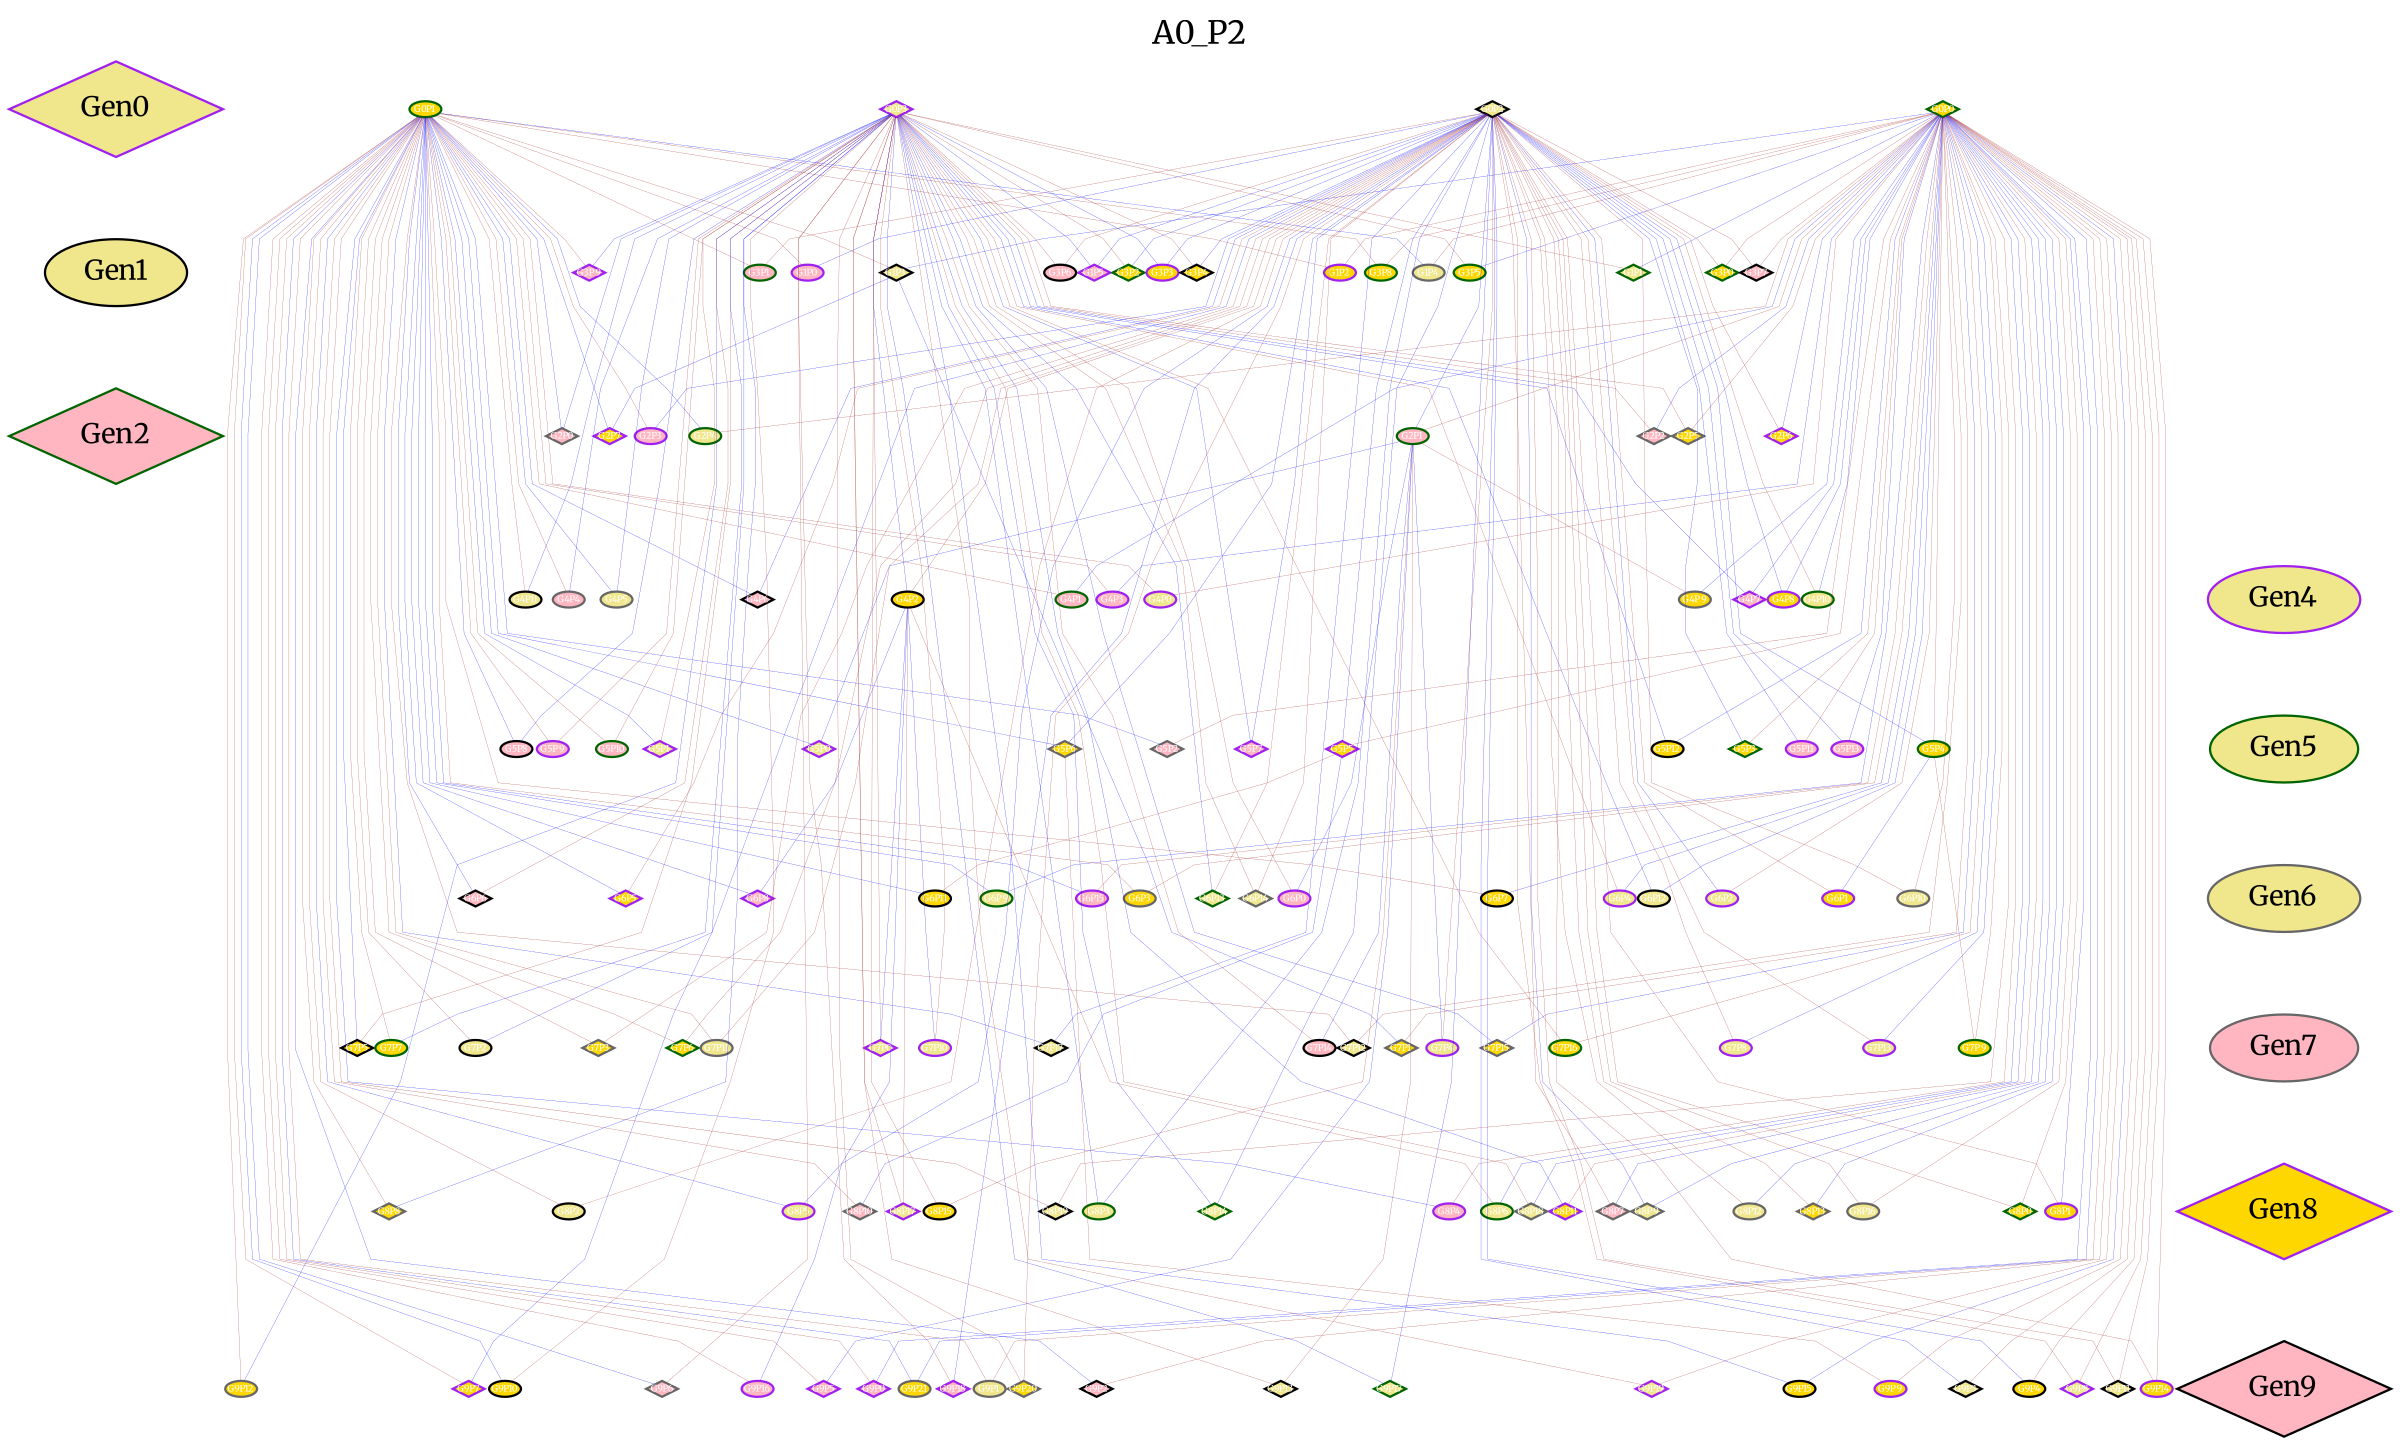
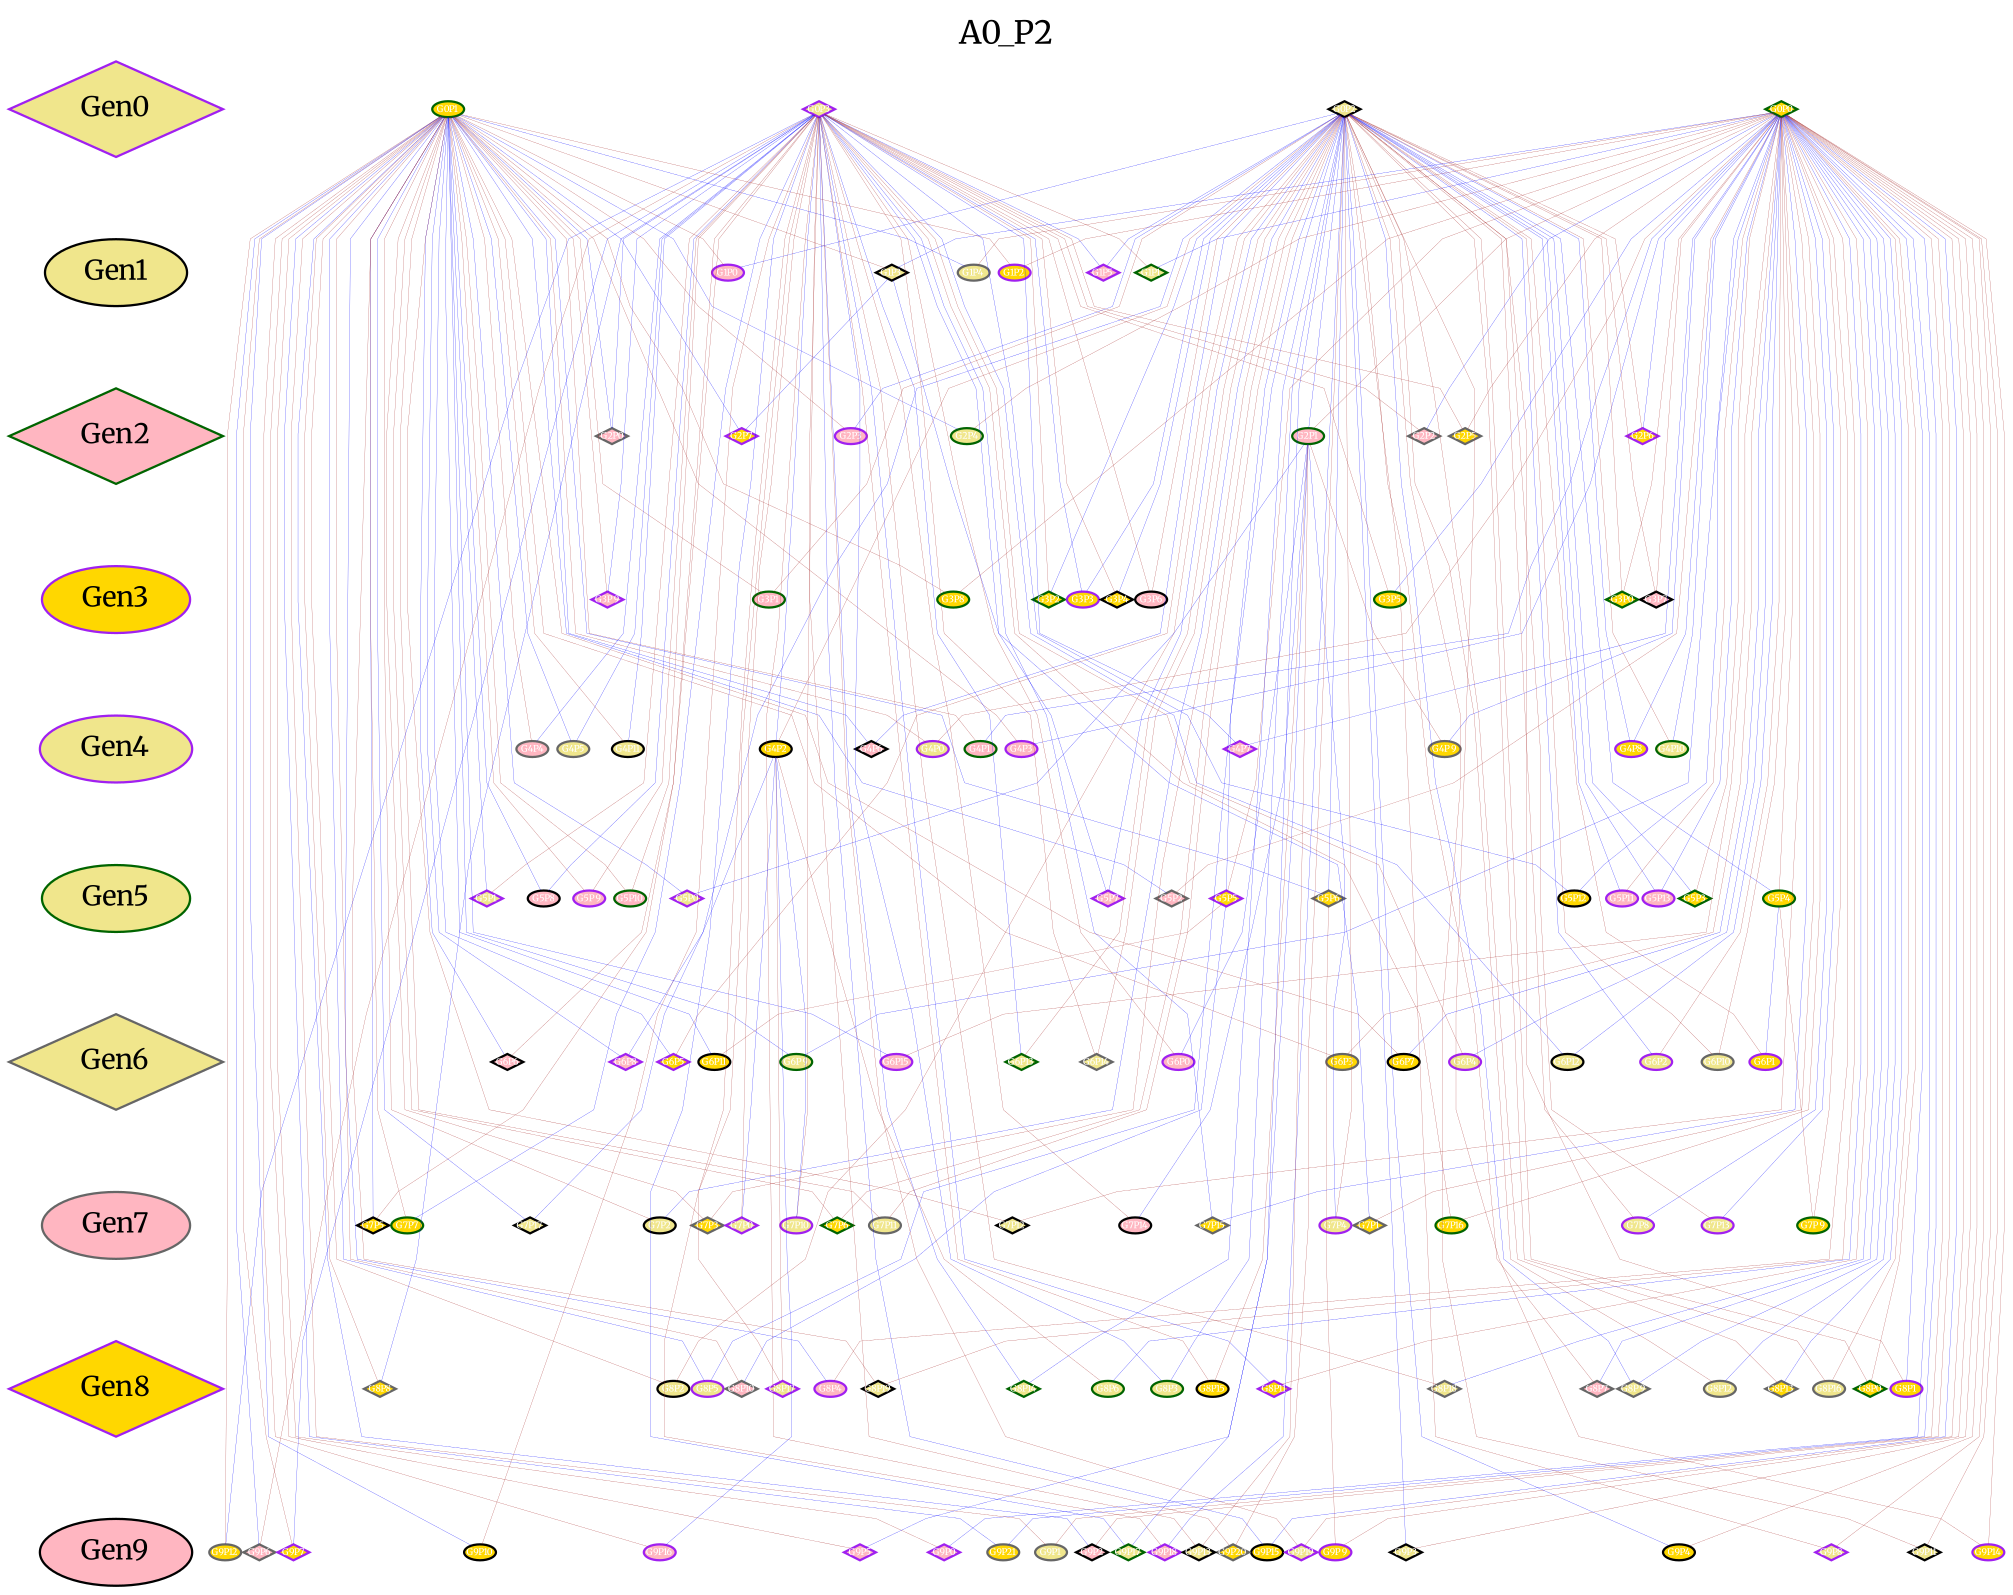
none -> (116, 600)
(2284, 898) -> (116, 1062)
(2284, 1389) -> (116, 1552)
